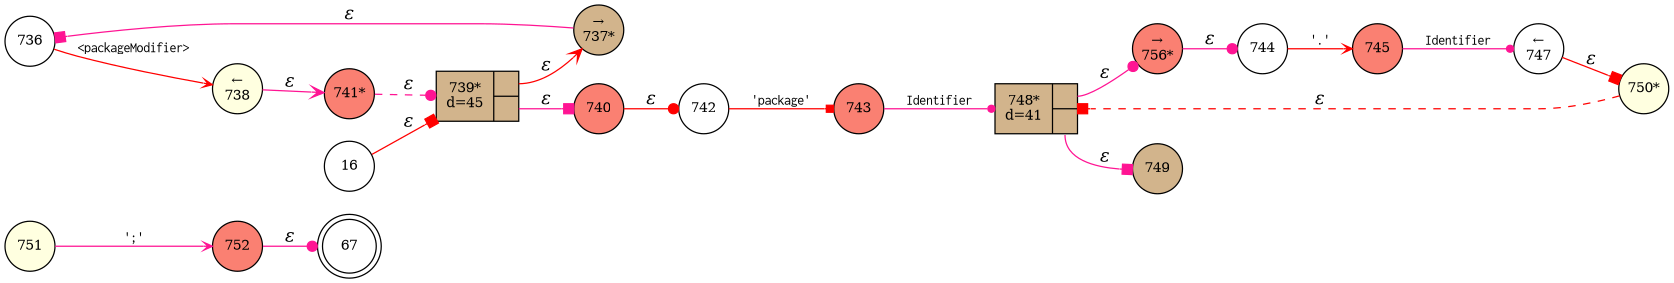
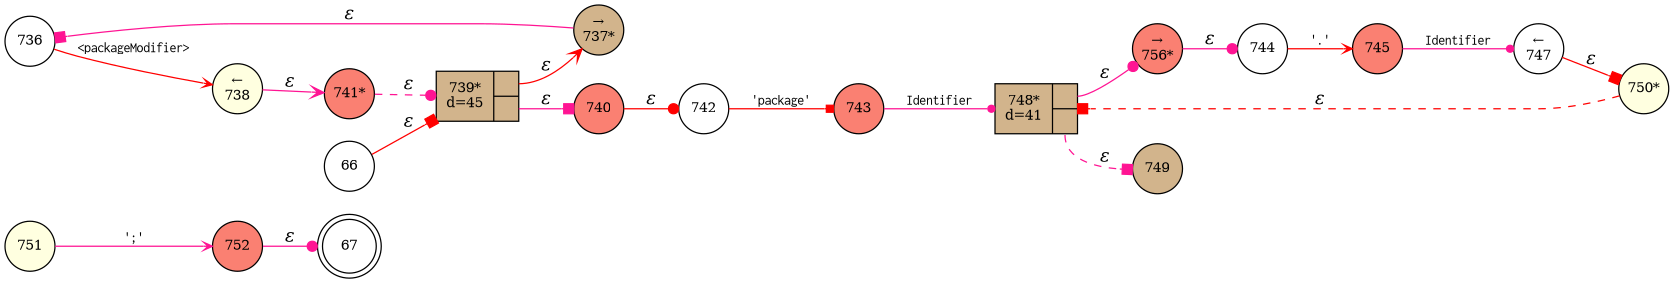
(1085, 161) -> (1085, 161)
(349, 166) -> (349, 166)
